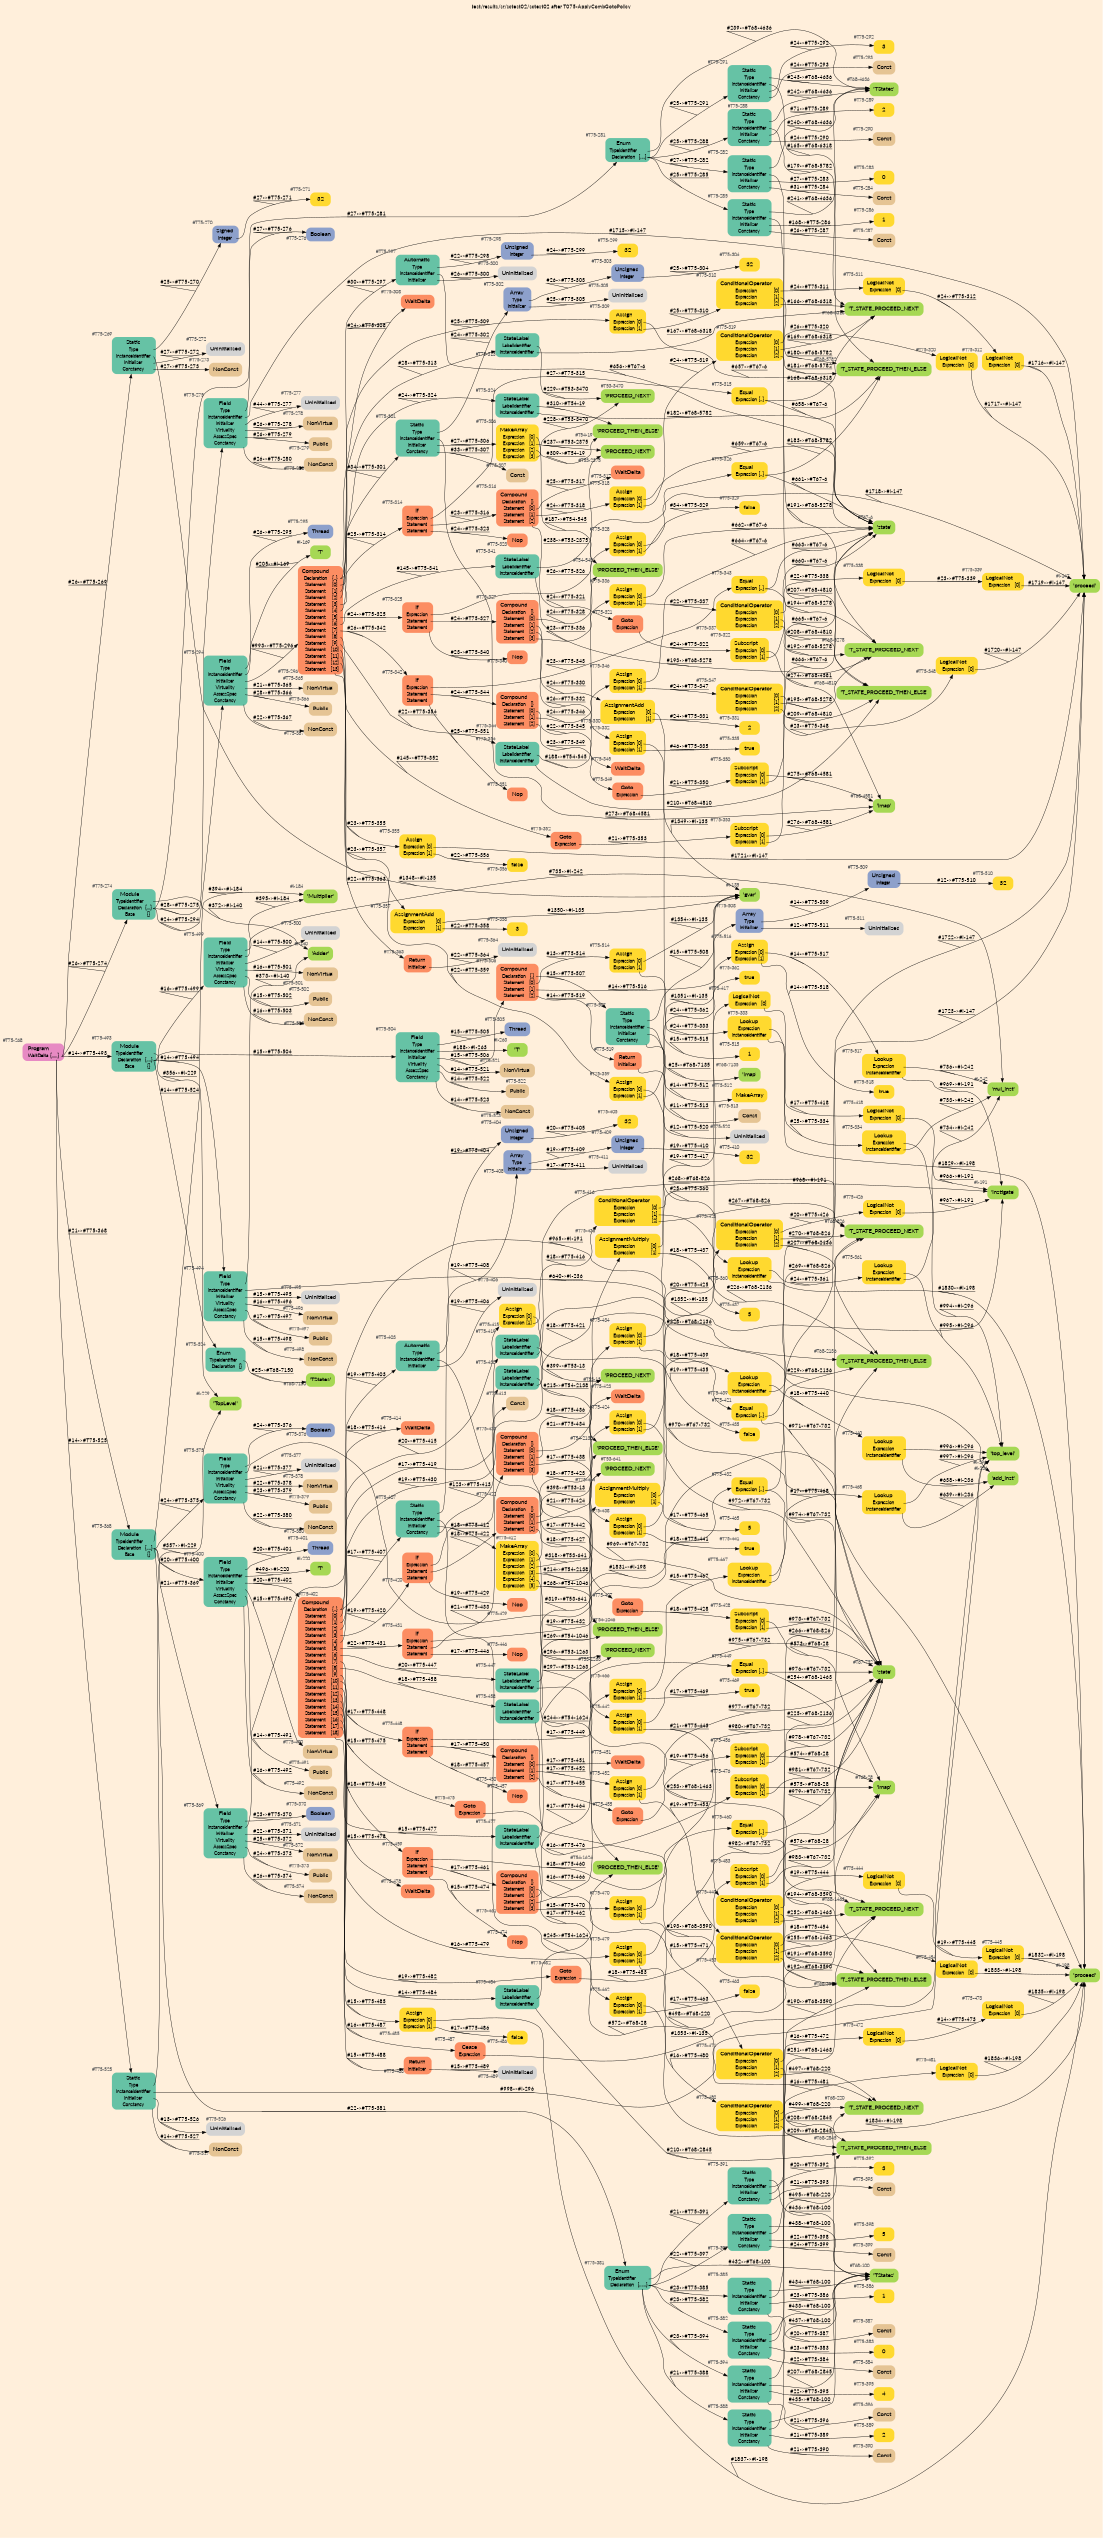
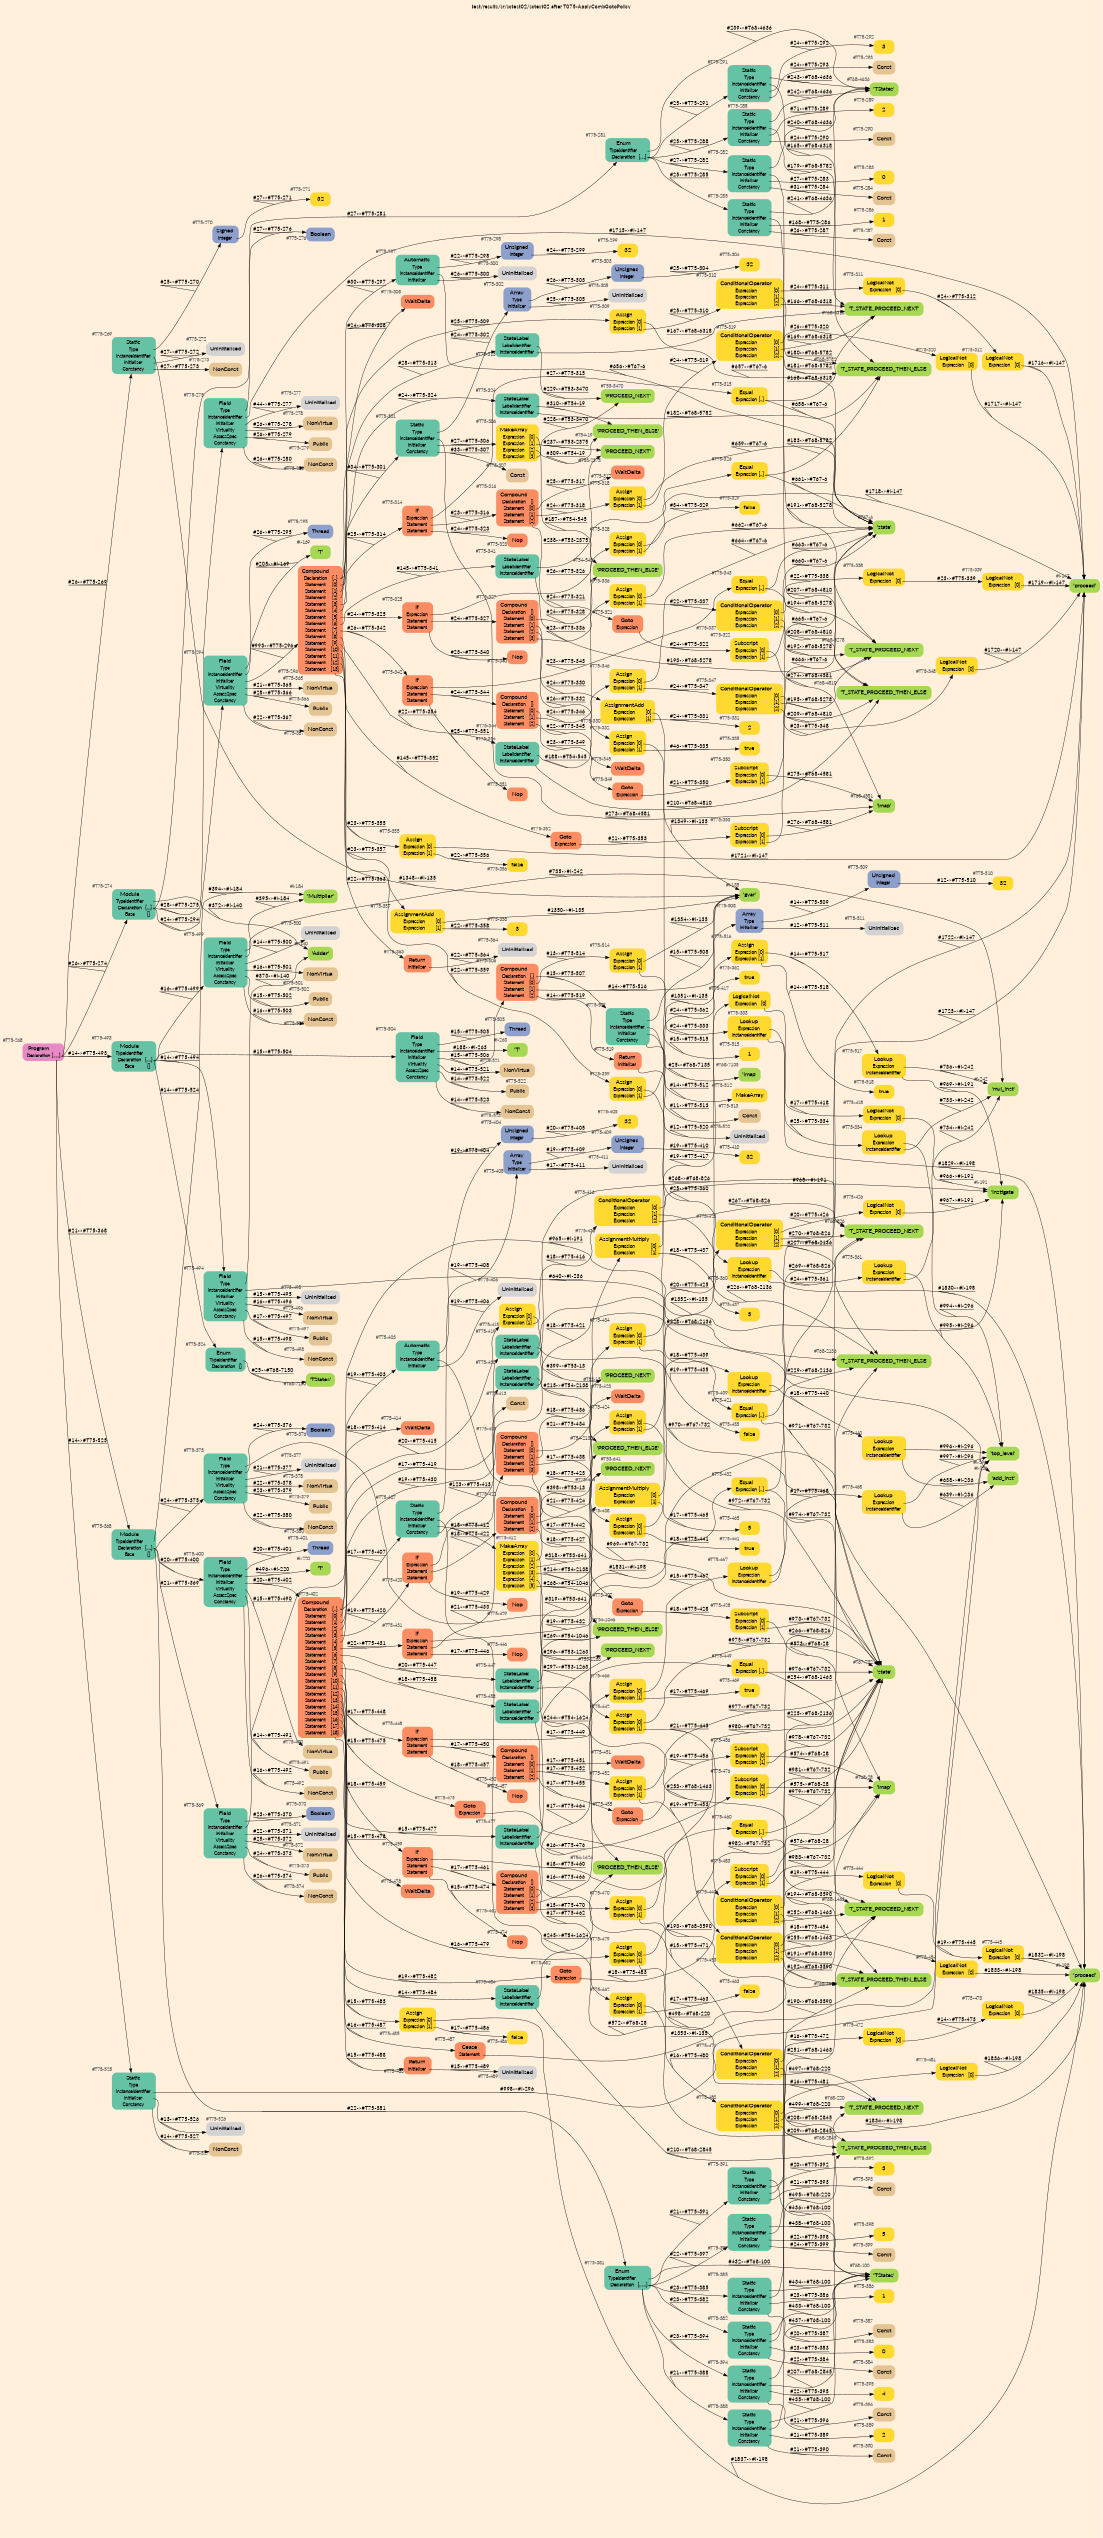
(38, 1056) -> (38, 1056)
(226, 1404) -> none
(470, 2055) -> (470, 2055)
